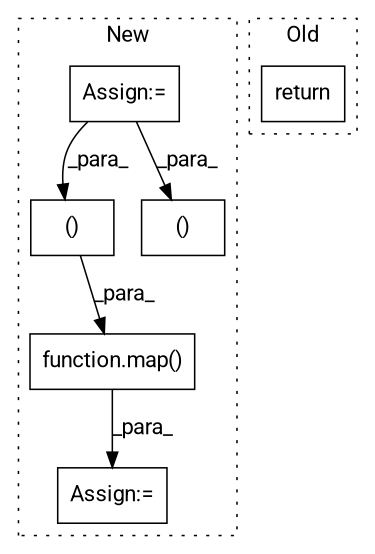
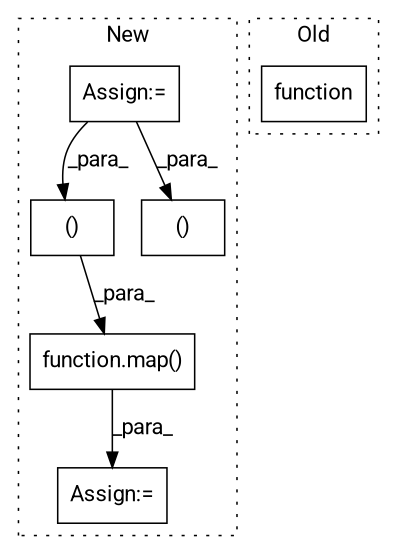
(303, 94) -> (314, 94)
